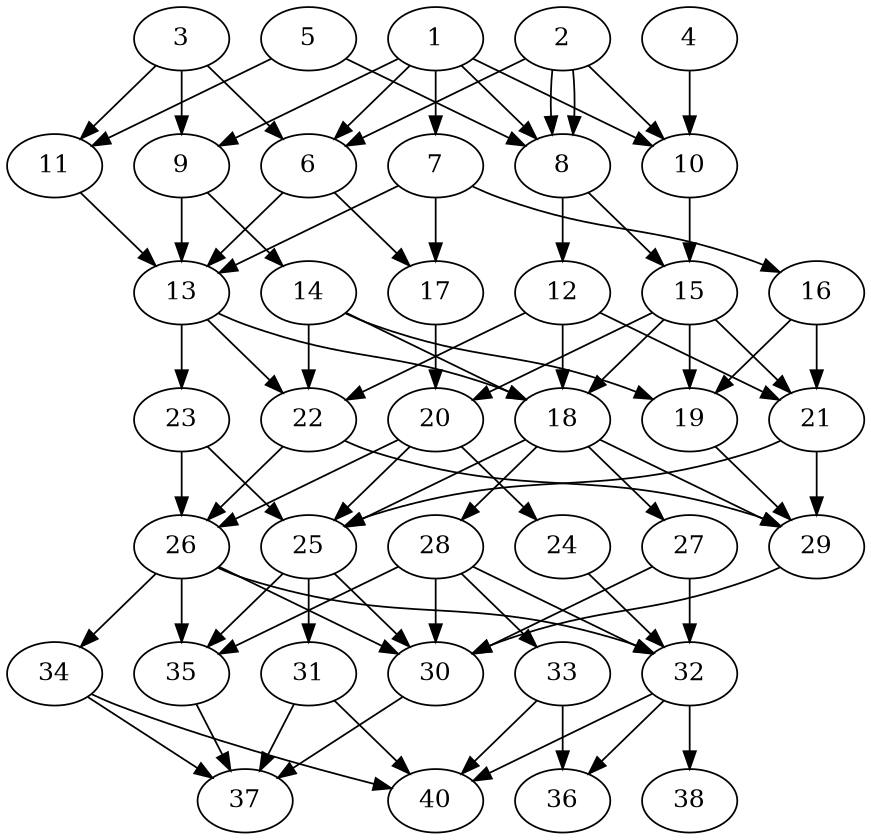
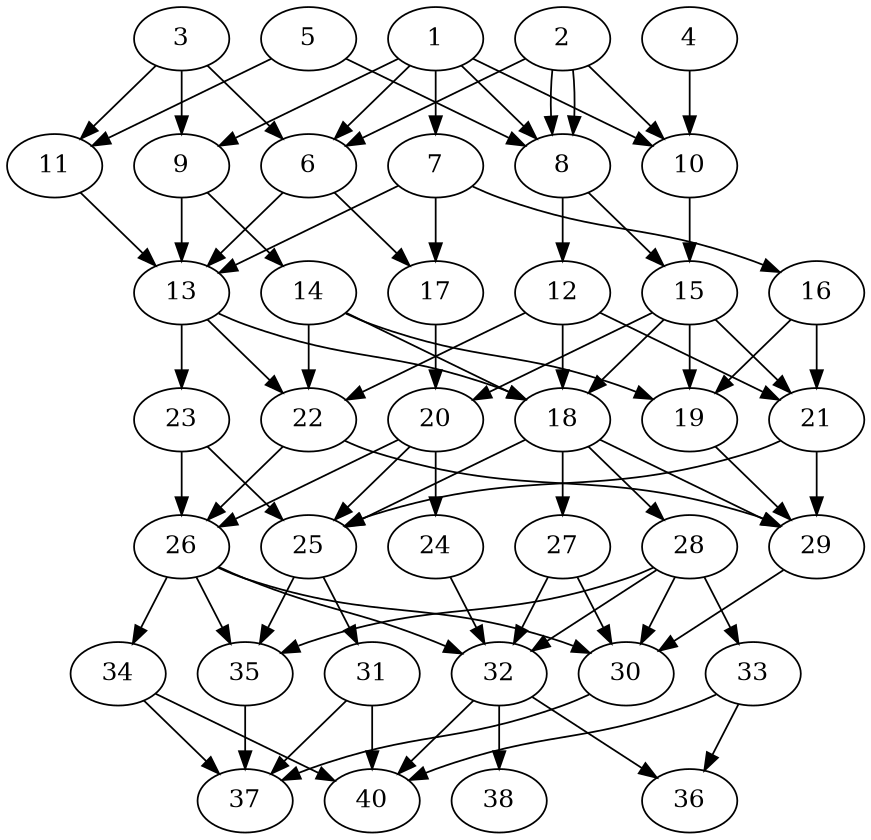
(380, 618) -> none
